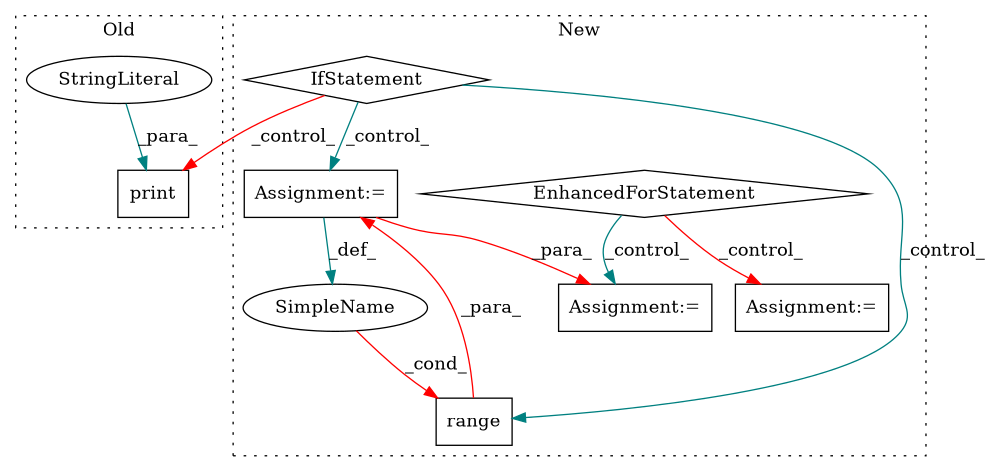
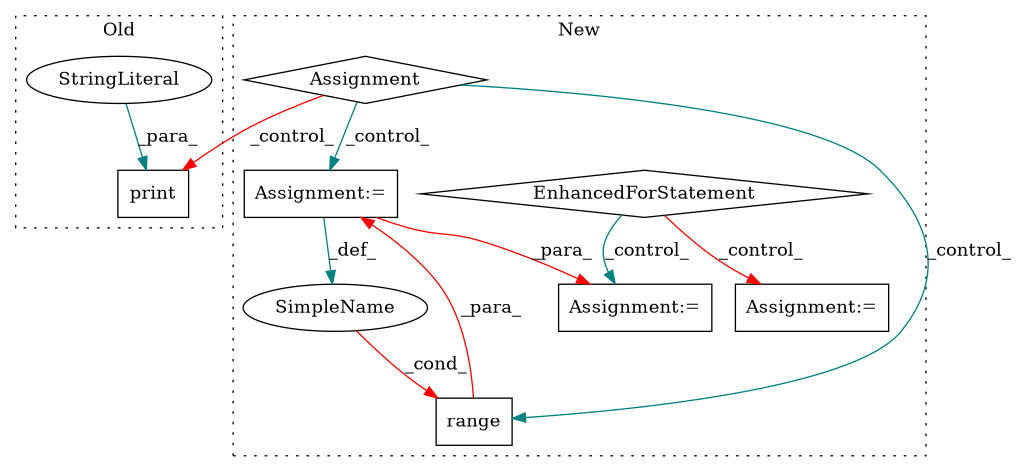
(367, 80) -> (365, 80)
